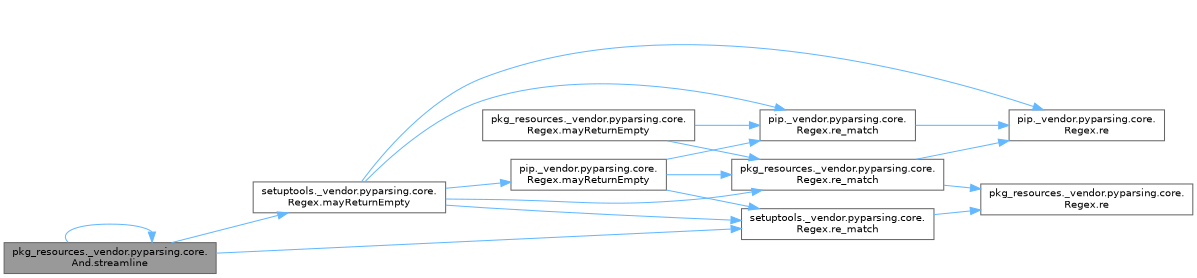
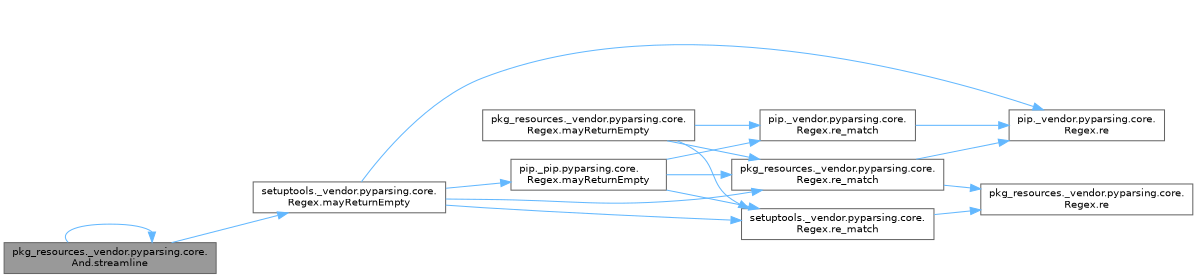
(557, 86) -> none
(589, 175) -> (589, 175)
(474, 241) -> (710, 168)
